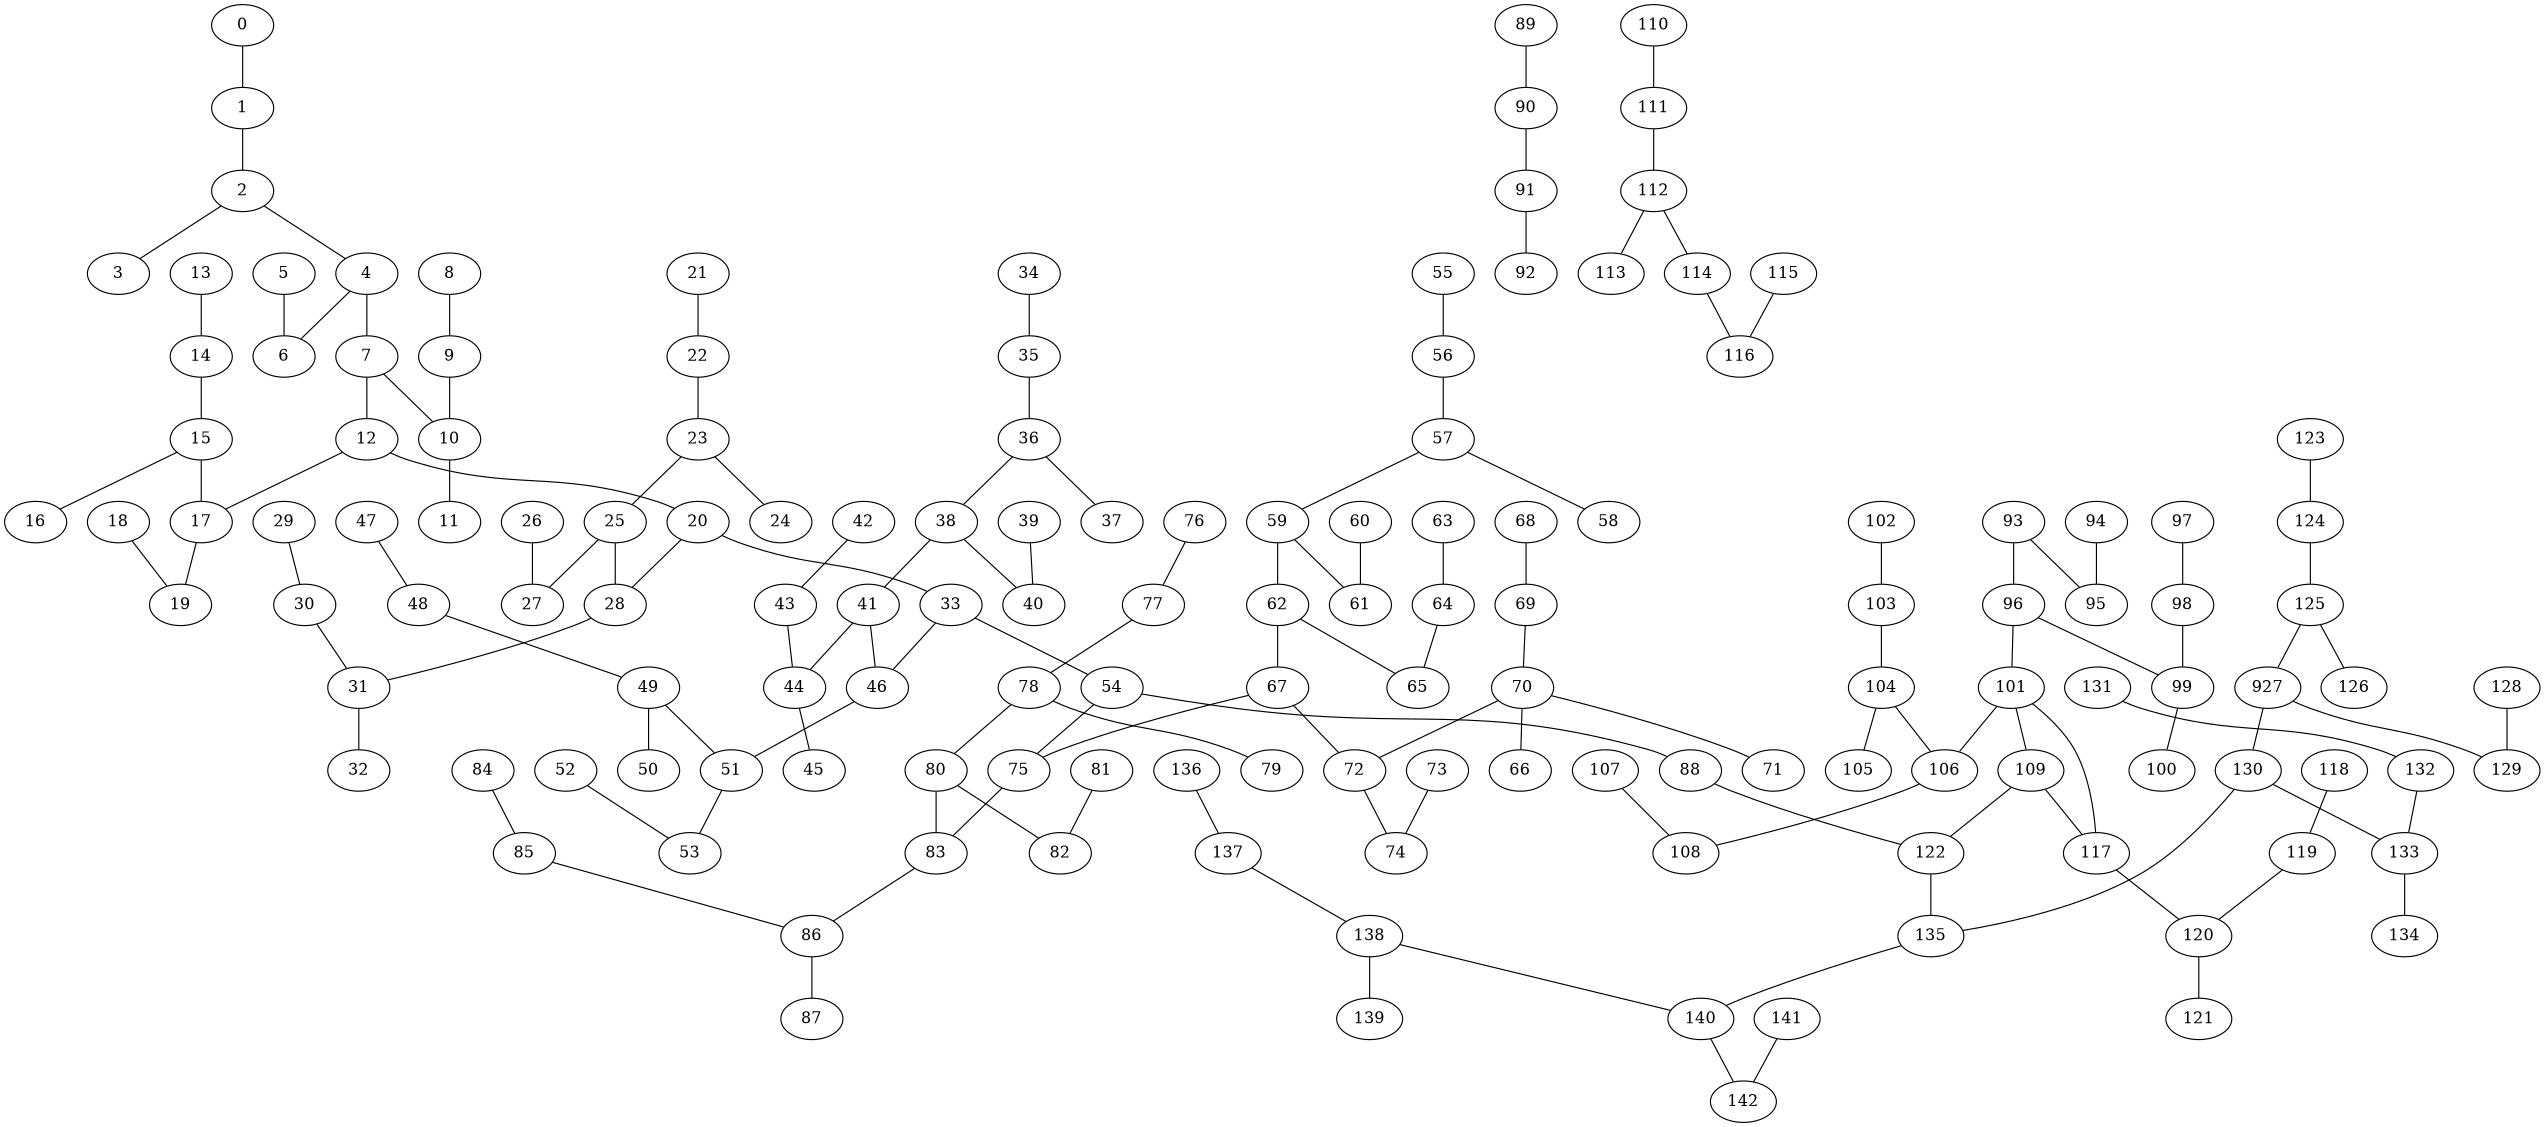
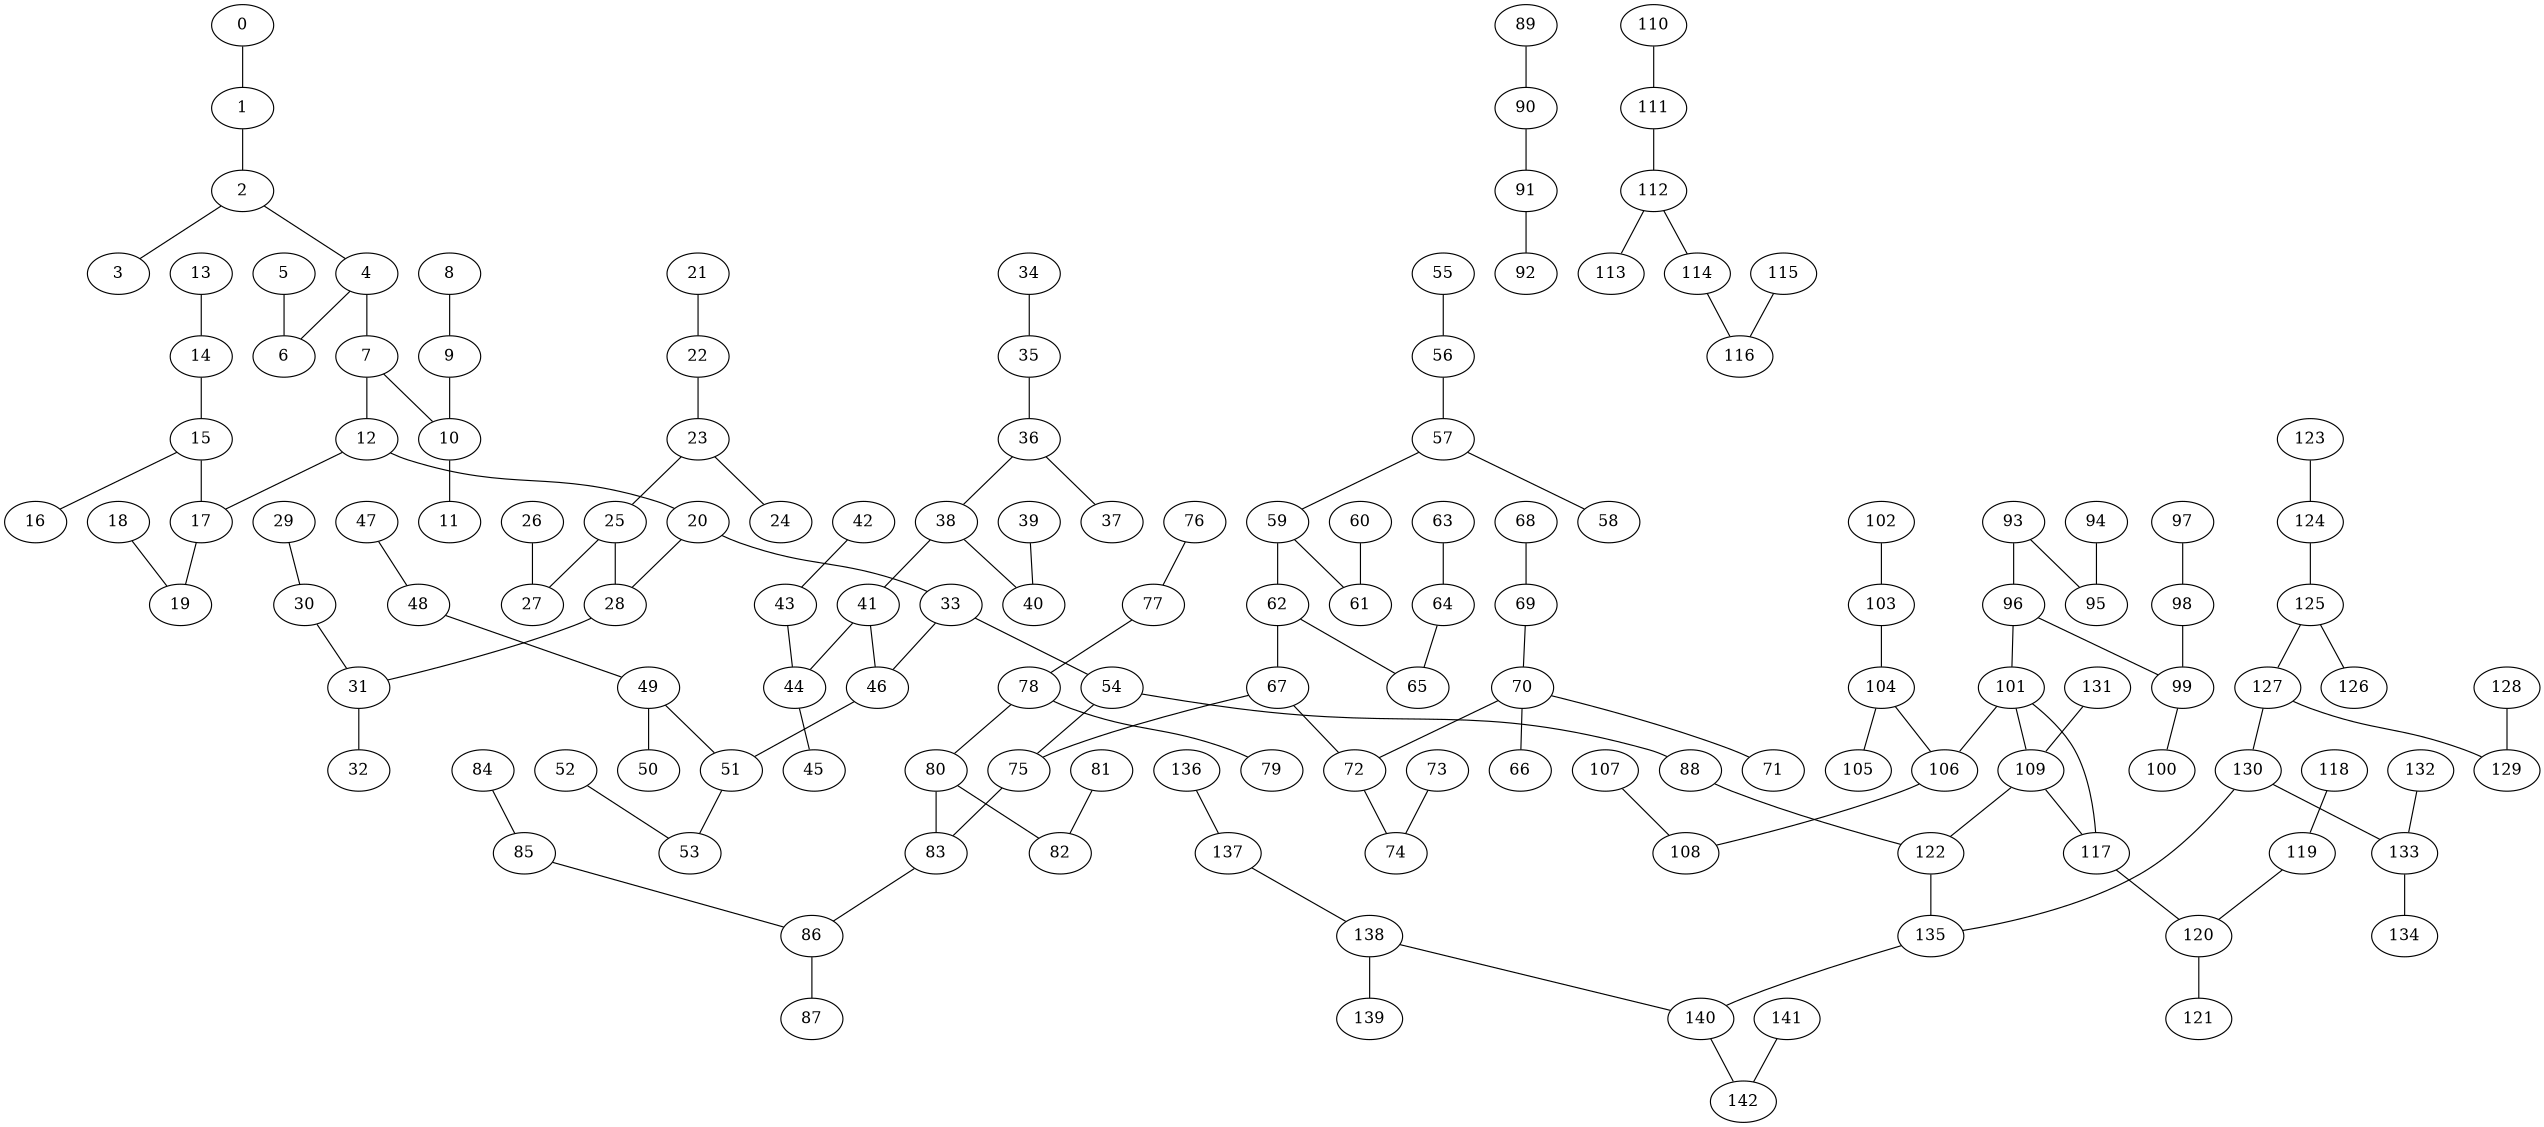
(2268, 688) -> (2268, 688)
(2266, 729) -> (2067, 725)
